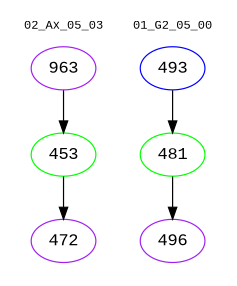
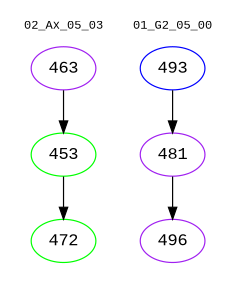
(64, 68) -> (64, 68)
(173, 155) -> (173, 155)
(64, 241) -> (64, 241)
